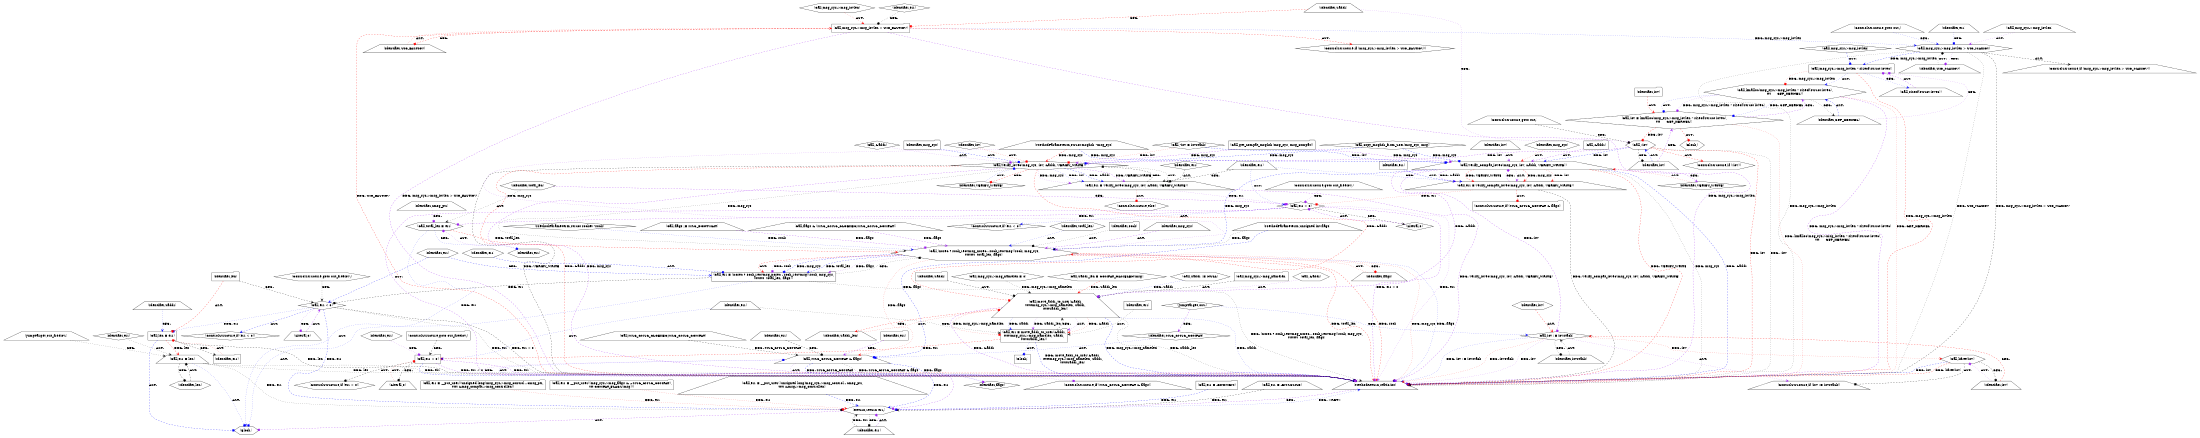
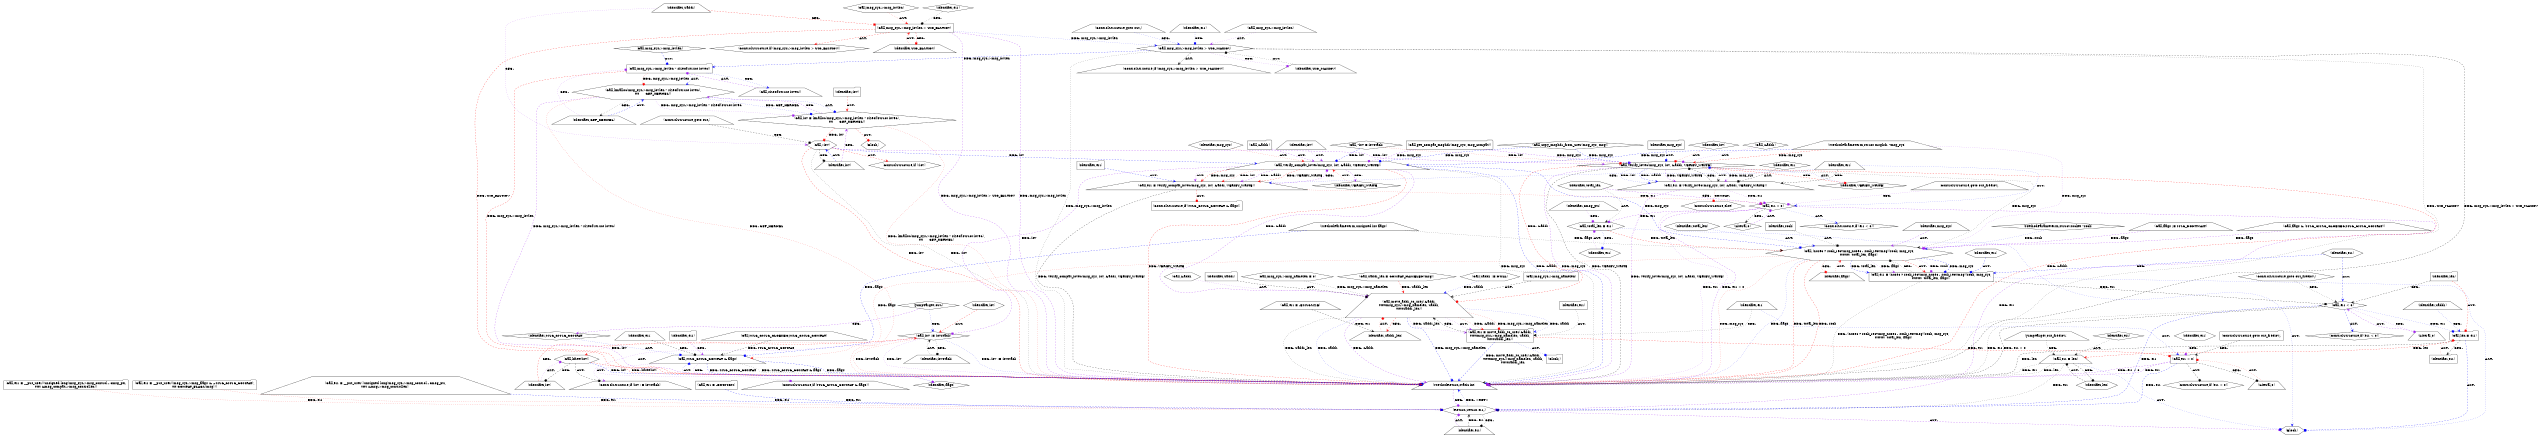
(1141, 196) -> (1723, 196)
(1155, 403) -> (1342, 320)
